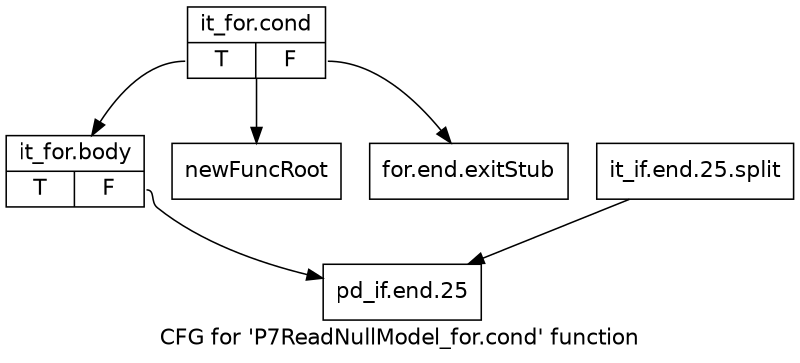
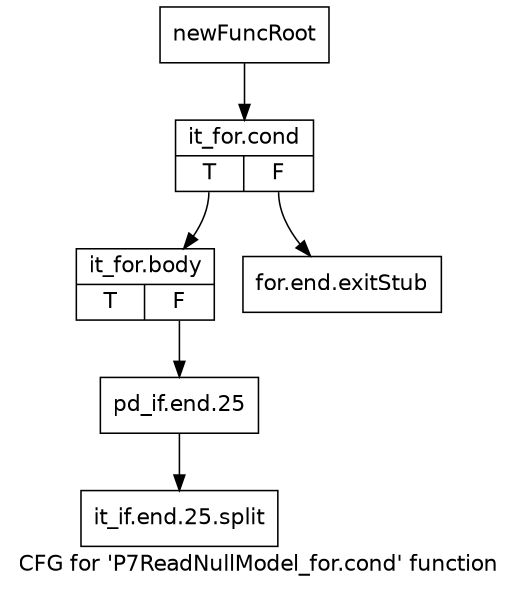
(257, 103) -> (245, 84)
(556, 229) -> (179, 454)
